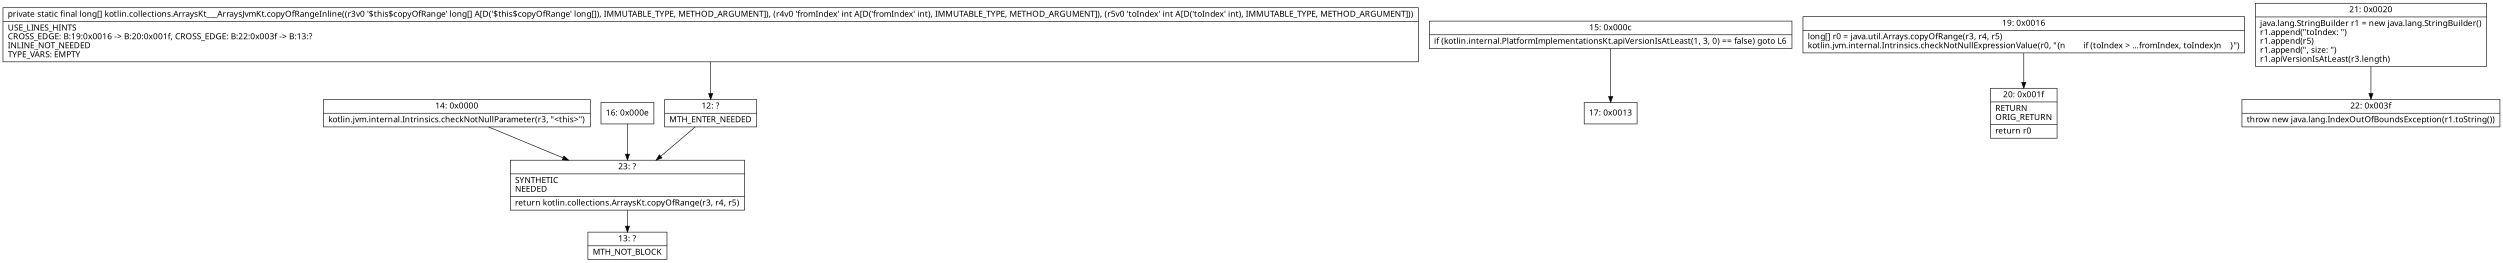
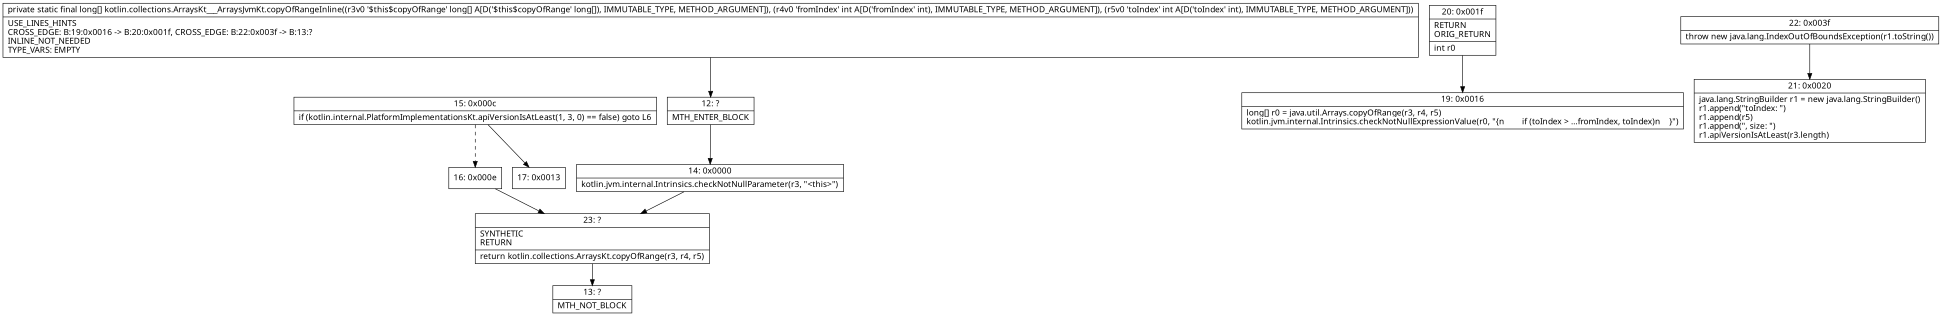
(2024, 68) -> (1463, 71)
(2371, 80) -> (1810, 59)
(711, 120) -> (711, 117)
(2013, 131) -> (1445, 48)
(678, 142) -> (710, 141)
none -> (475, 143)
(531, 189) -> (496, 243)
